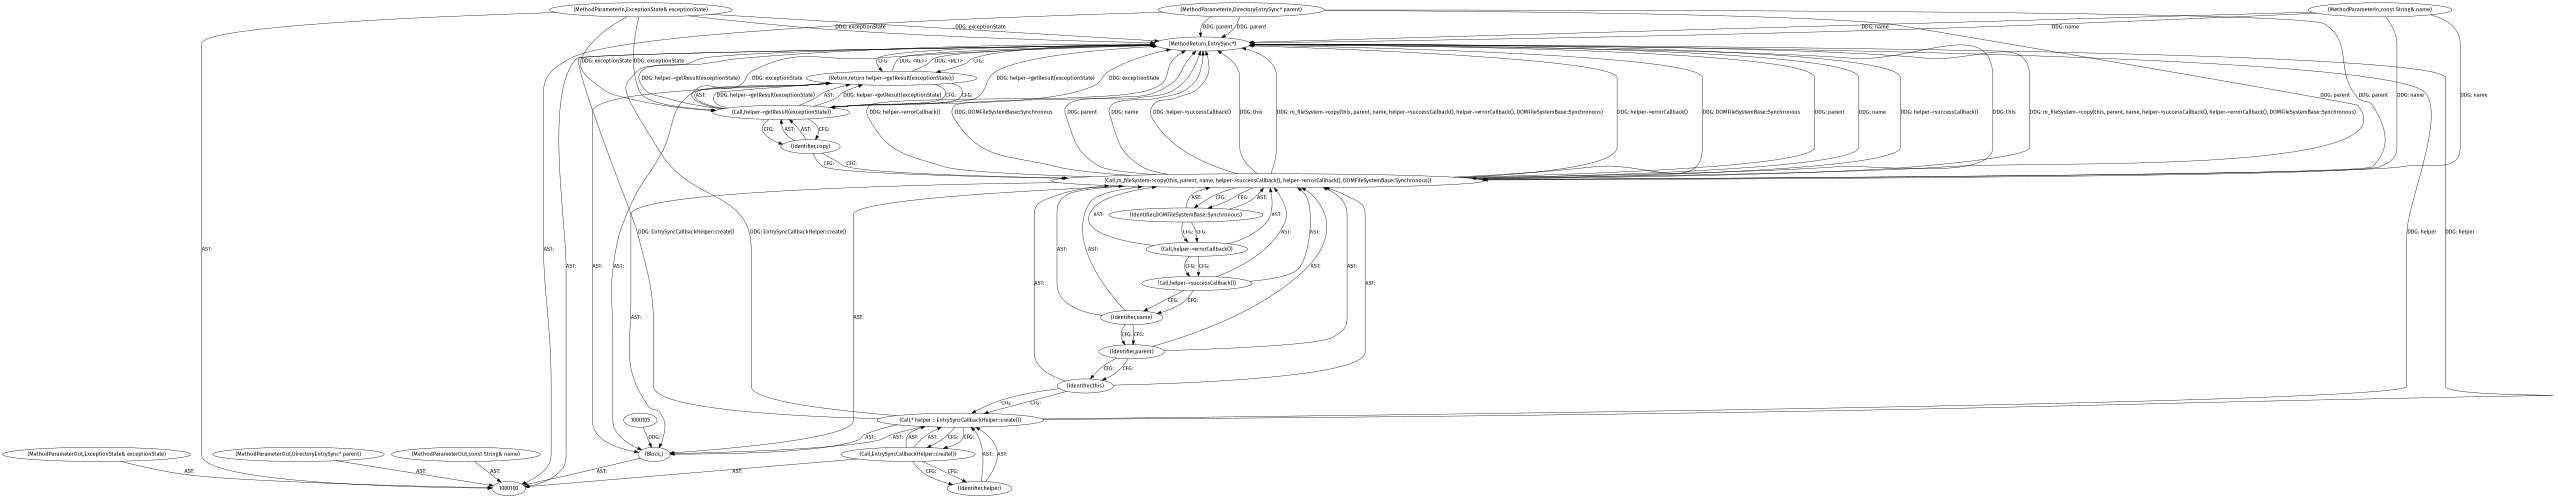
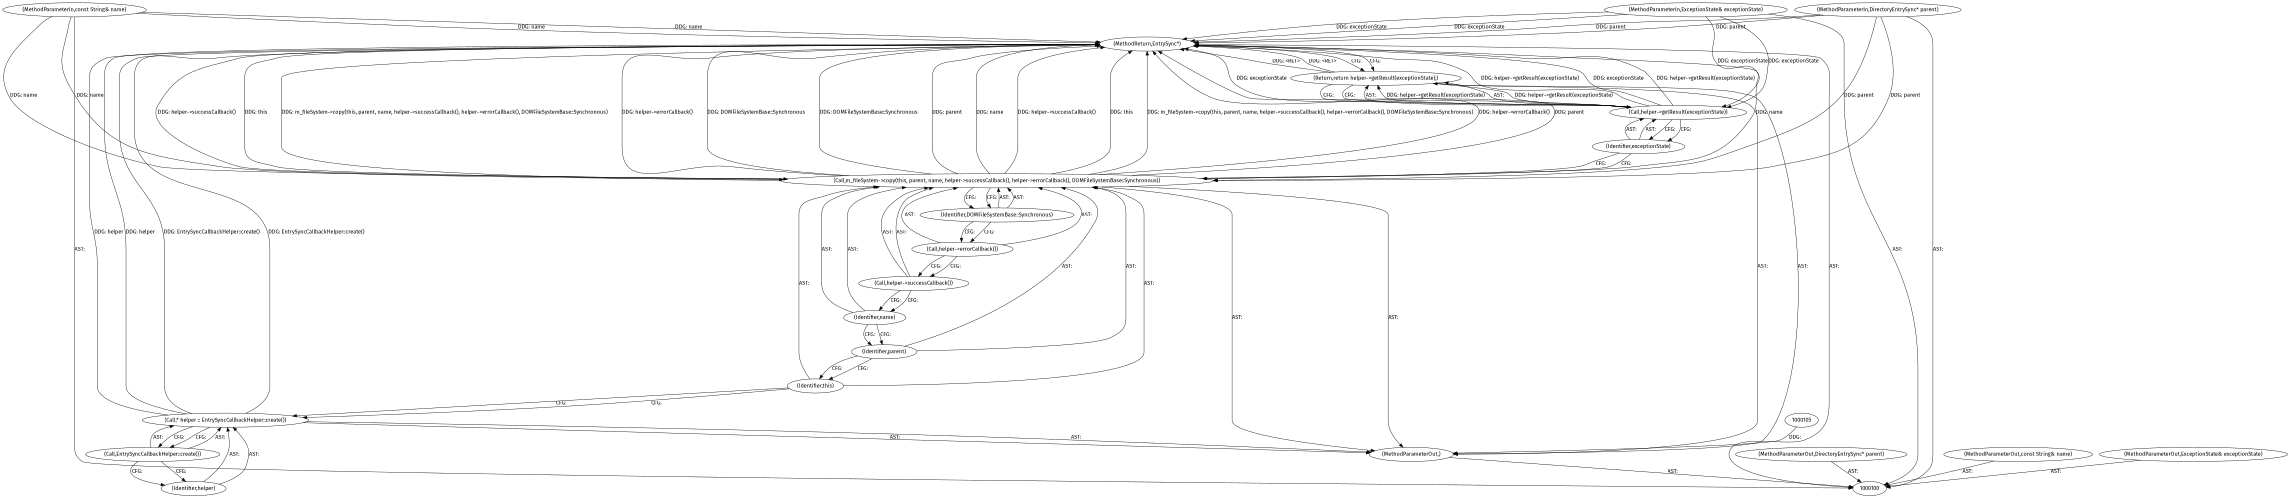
(811, 147) -> (1638, 147)
(654, 454) -> (1411, 454)
(693, 473) -> (742, 477)
